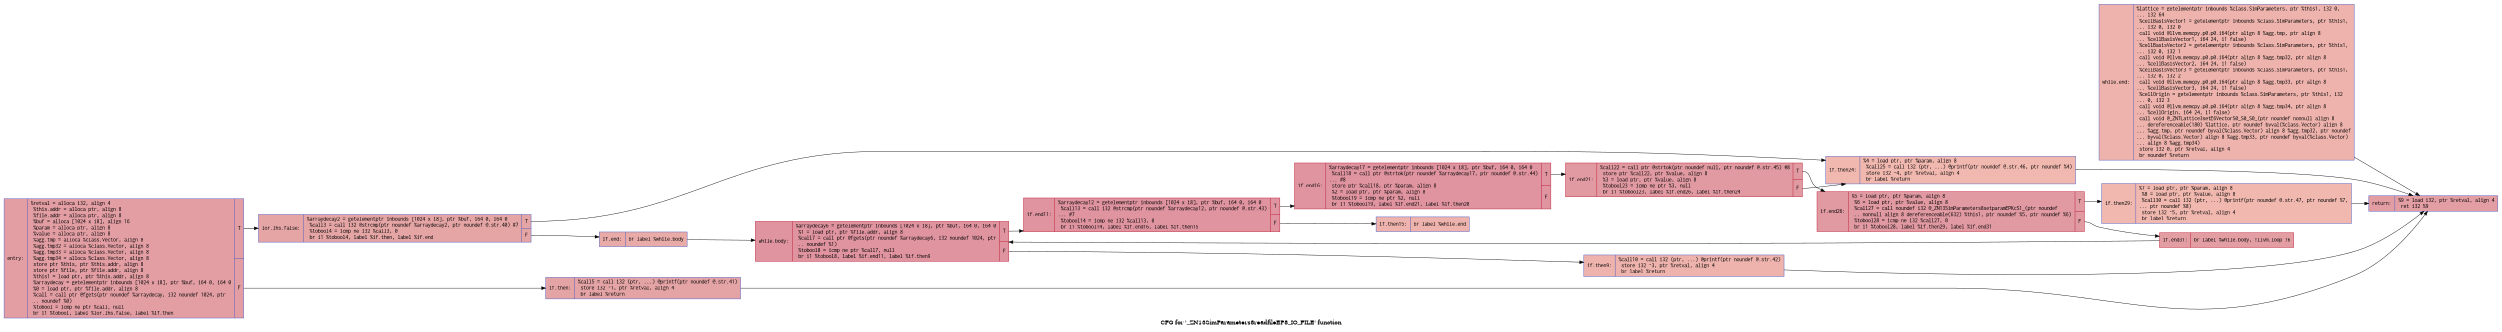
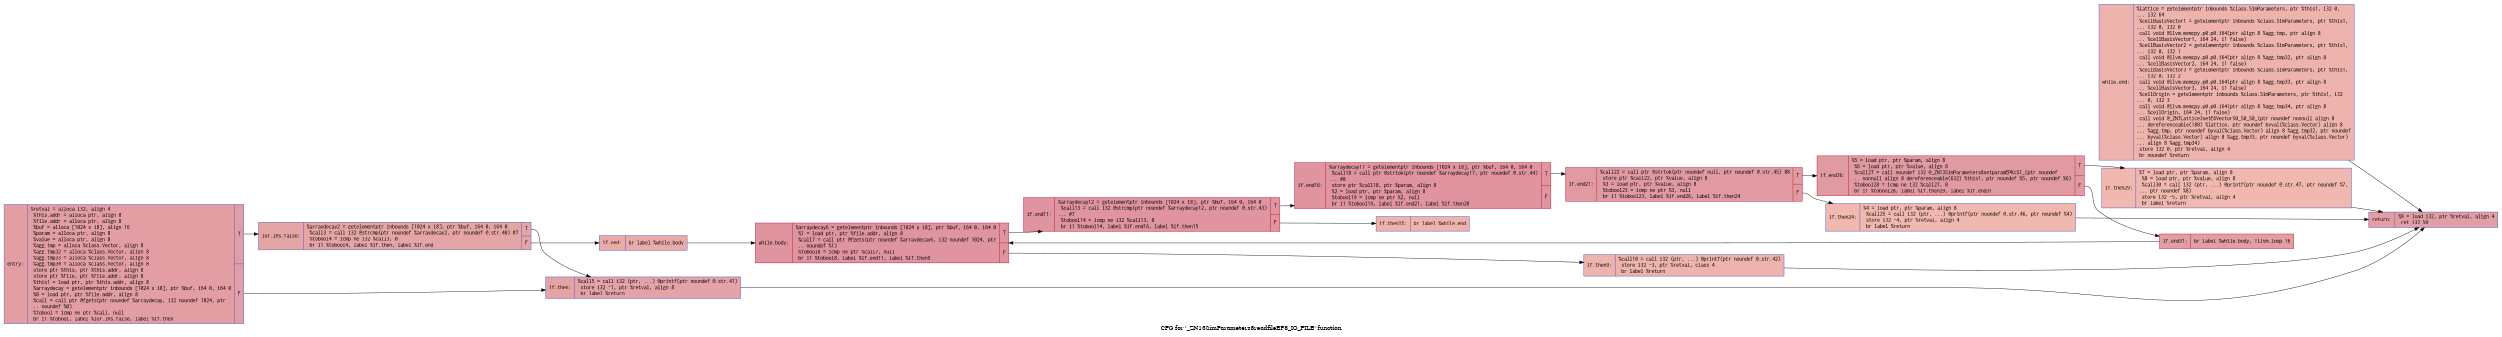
(1172, 151) -> (552, 258)
(1667, 266) -> (1667, 265)
(626, 288) -> (626, 288)
